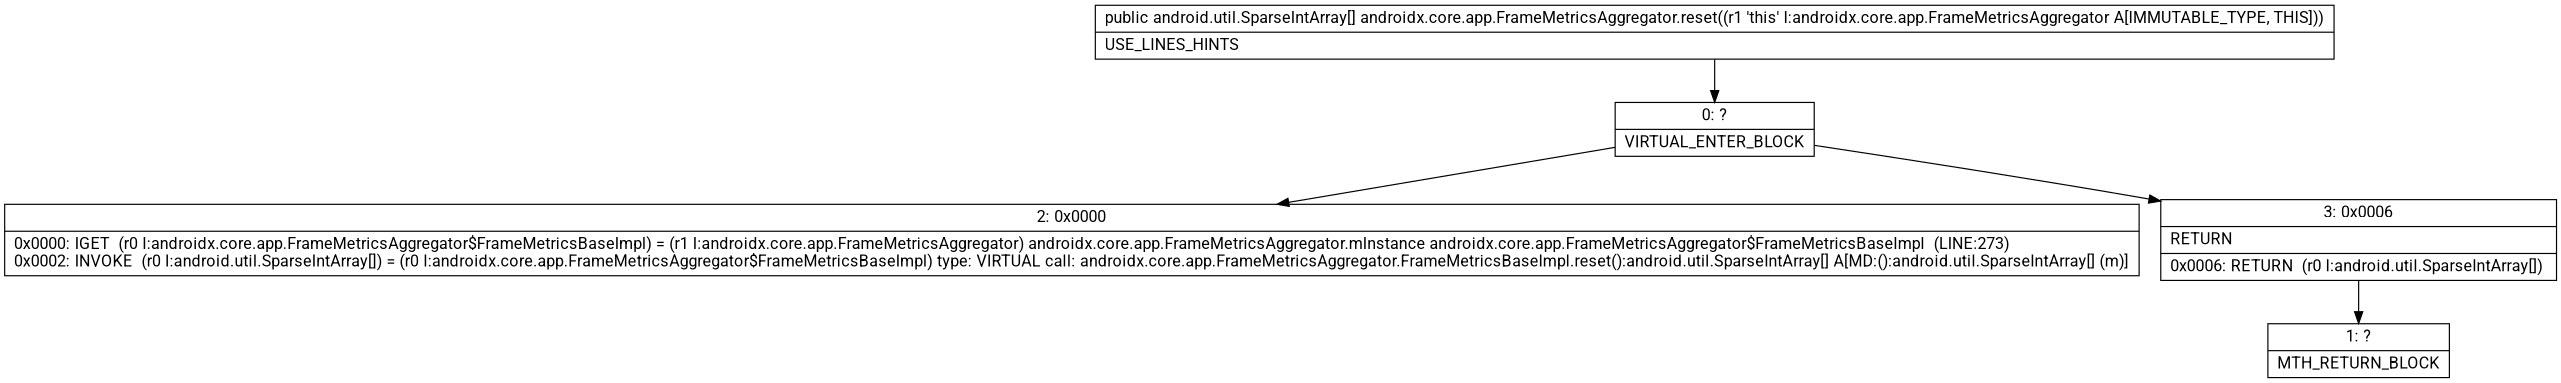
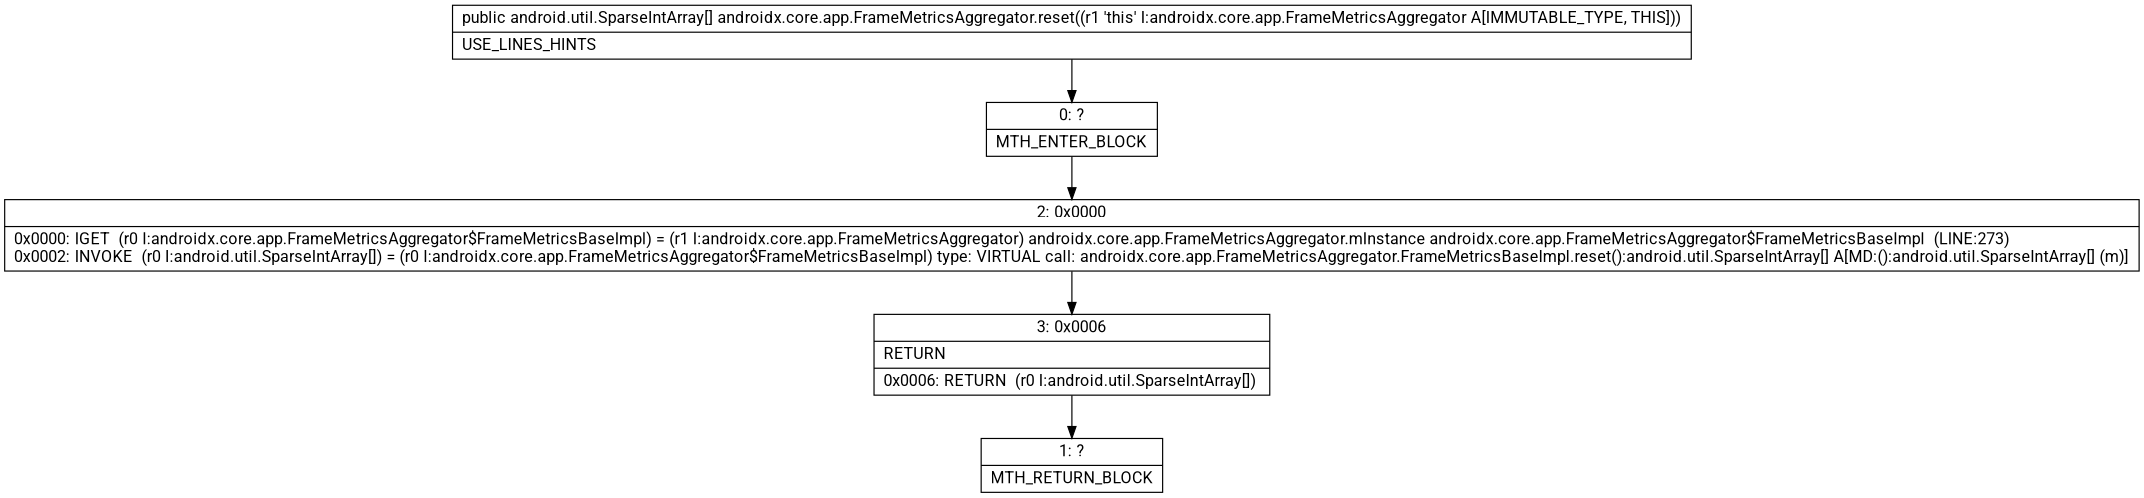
(1715, 142) -> (1072, 142)
(1982, 171) -> (1072, 287)
